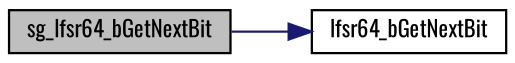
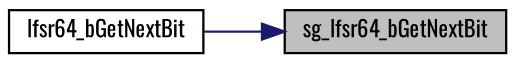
(260, 32) -> (233, 32)
